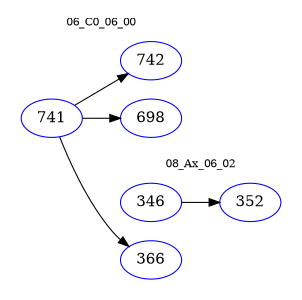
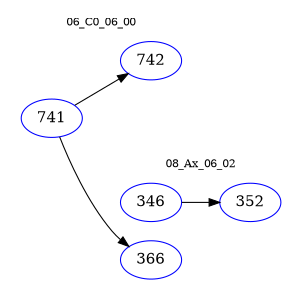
(151, 118) -> none
